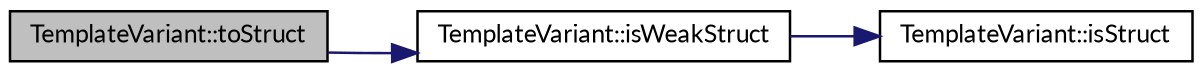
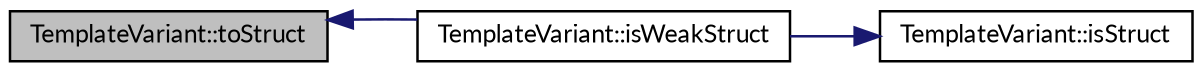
(360, 53) -> (385, 19)
